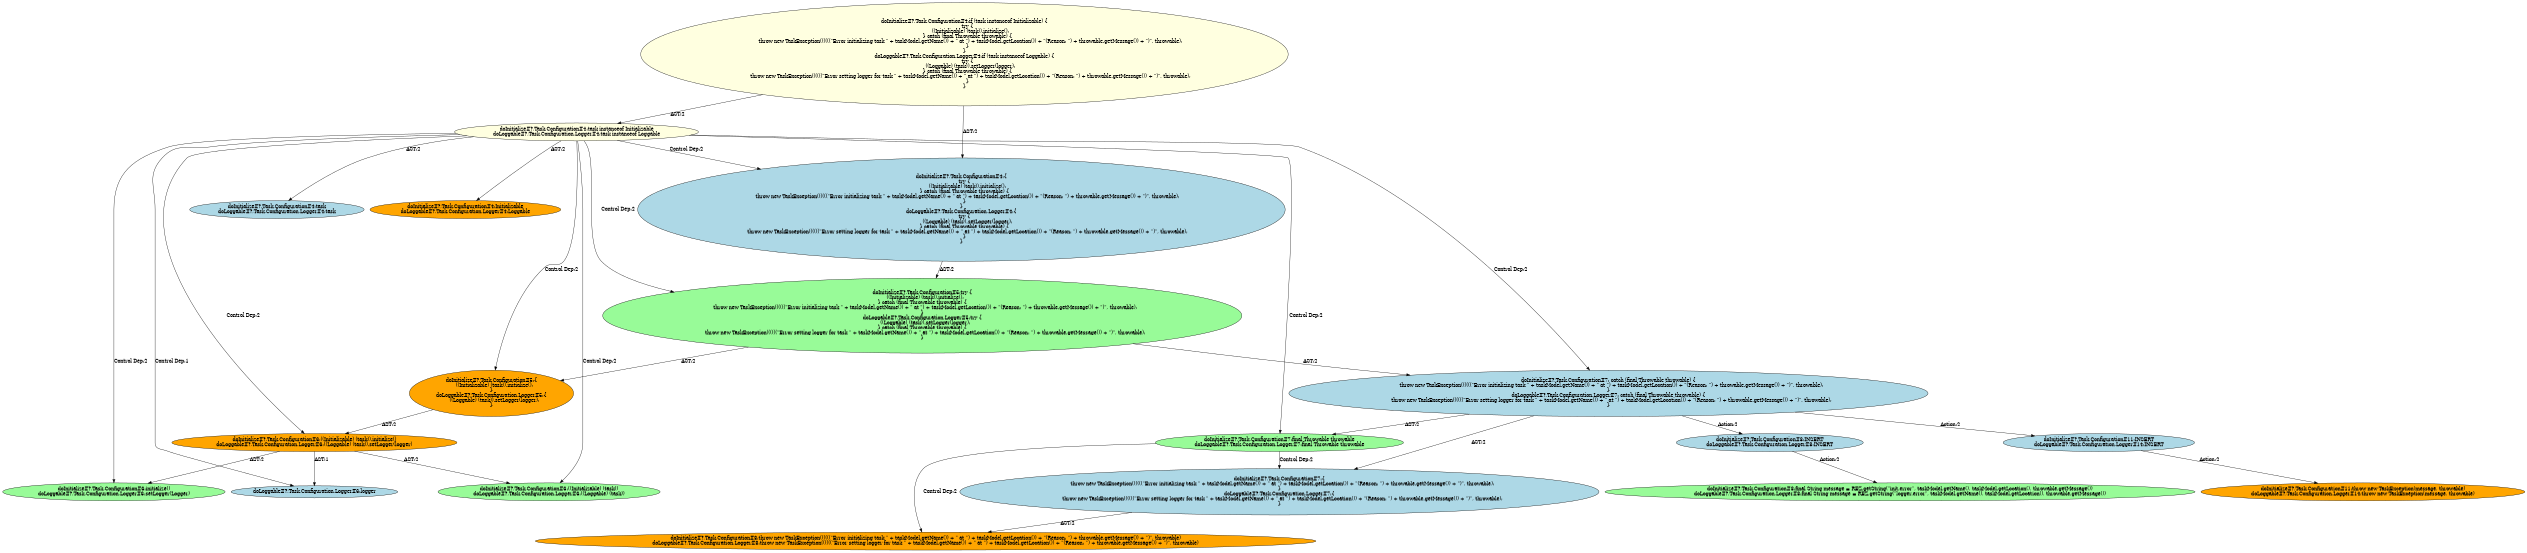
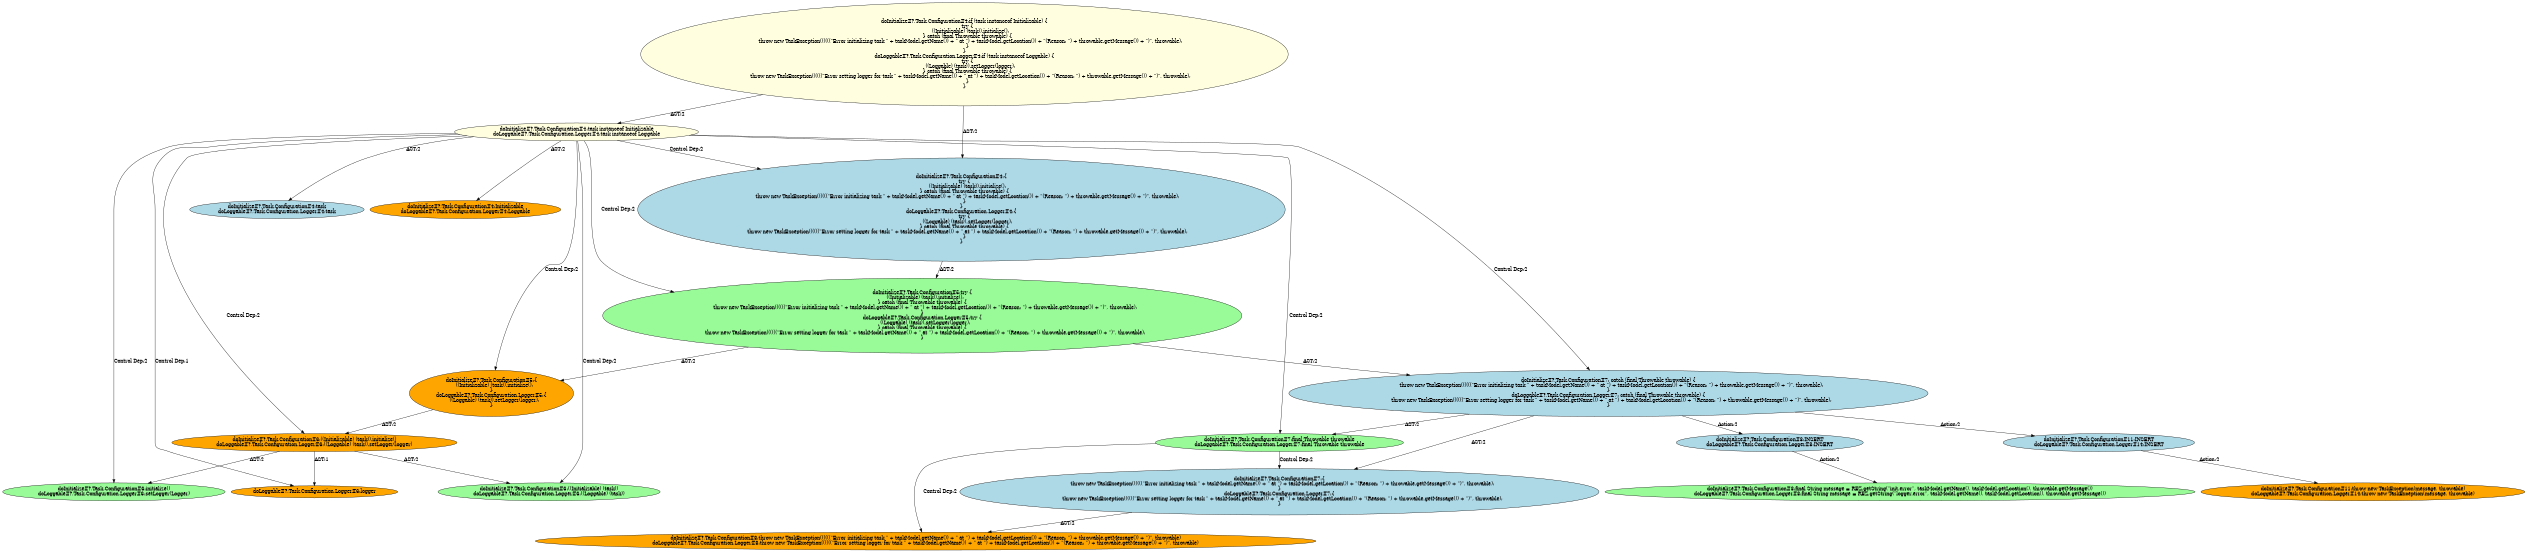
(314, 492) -> (314, 492)
